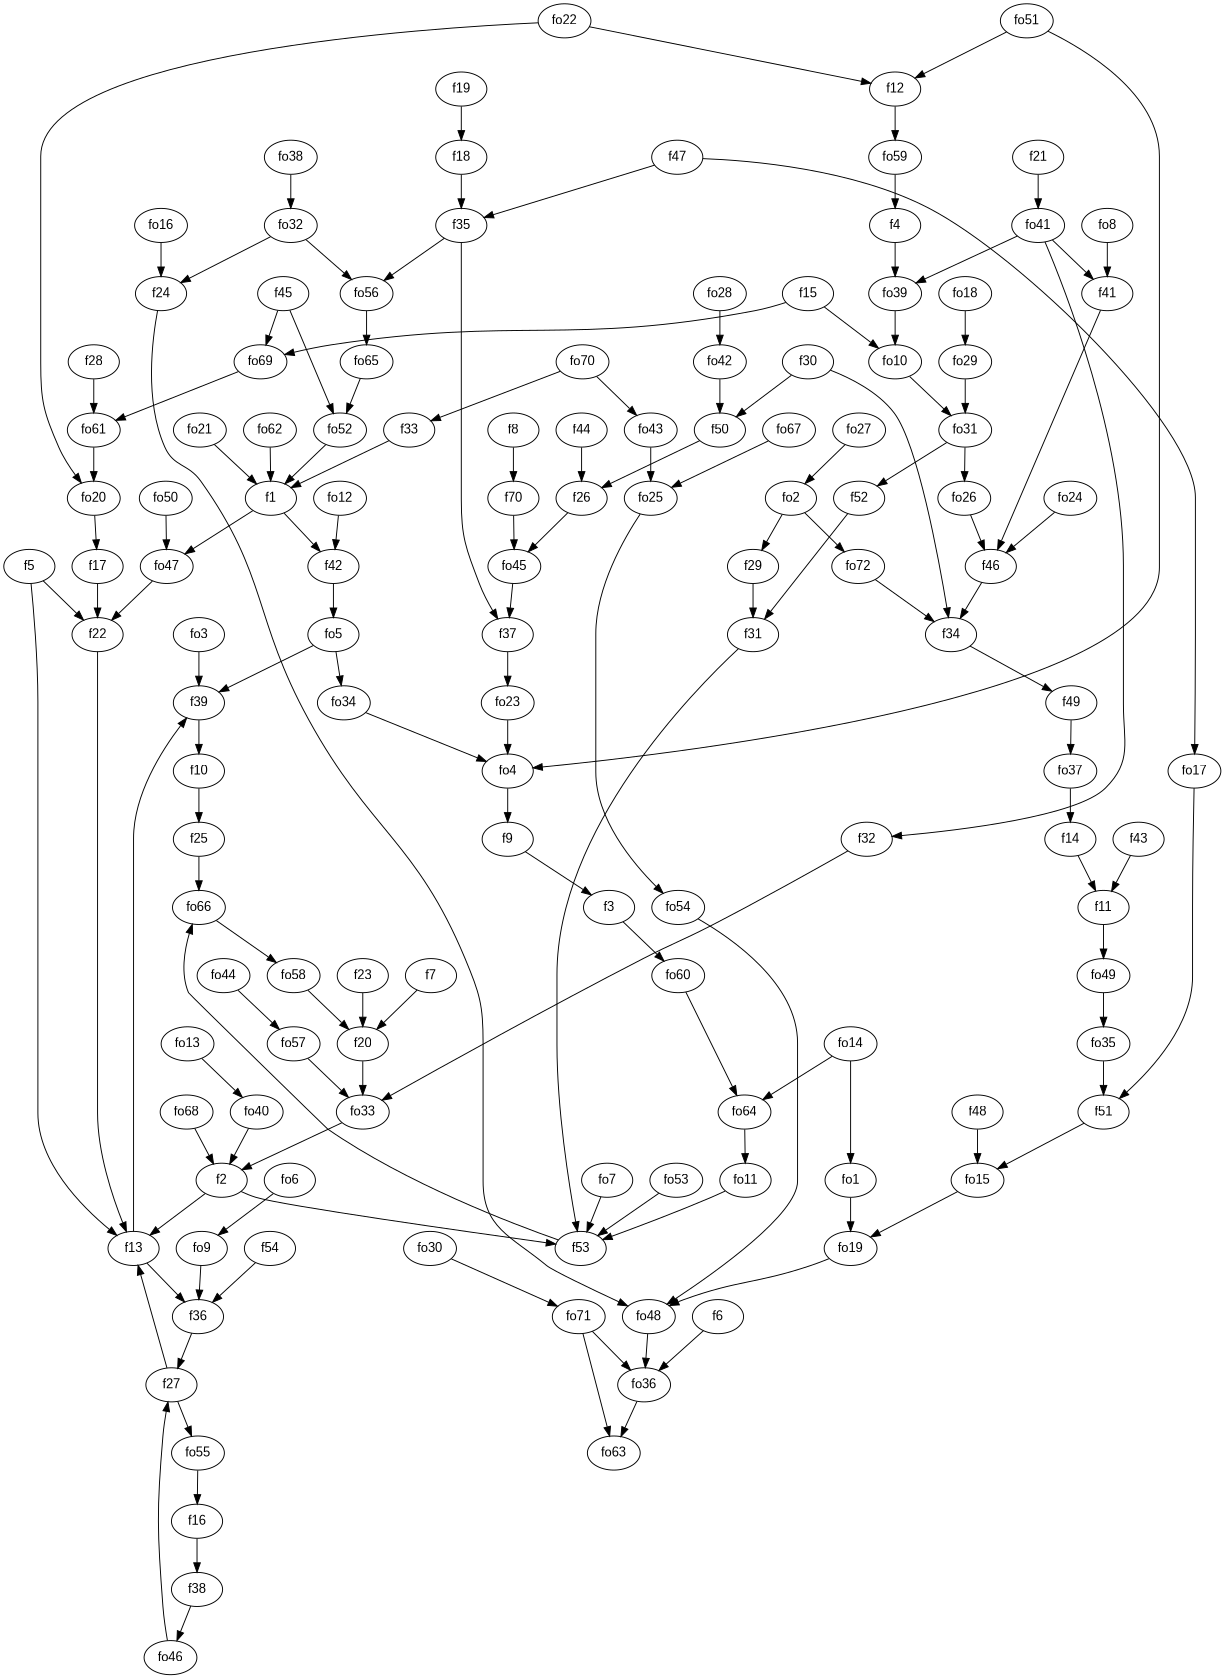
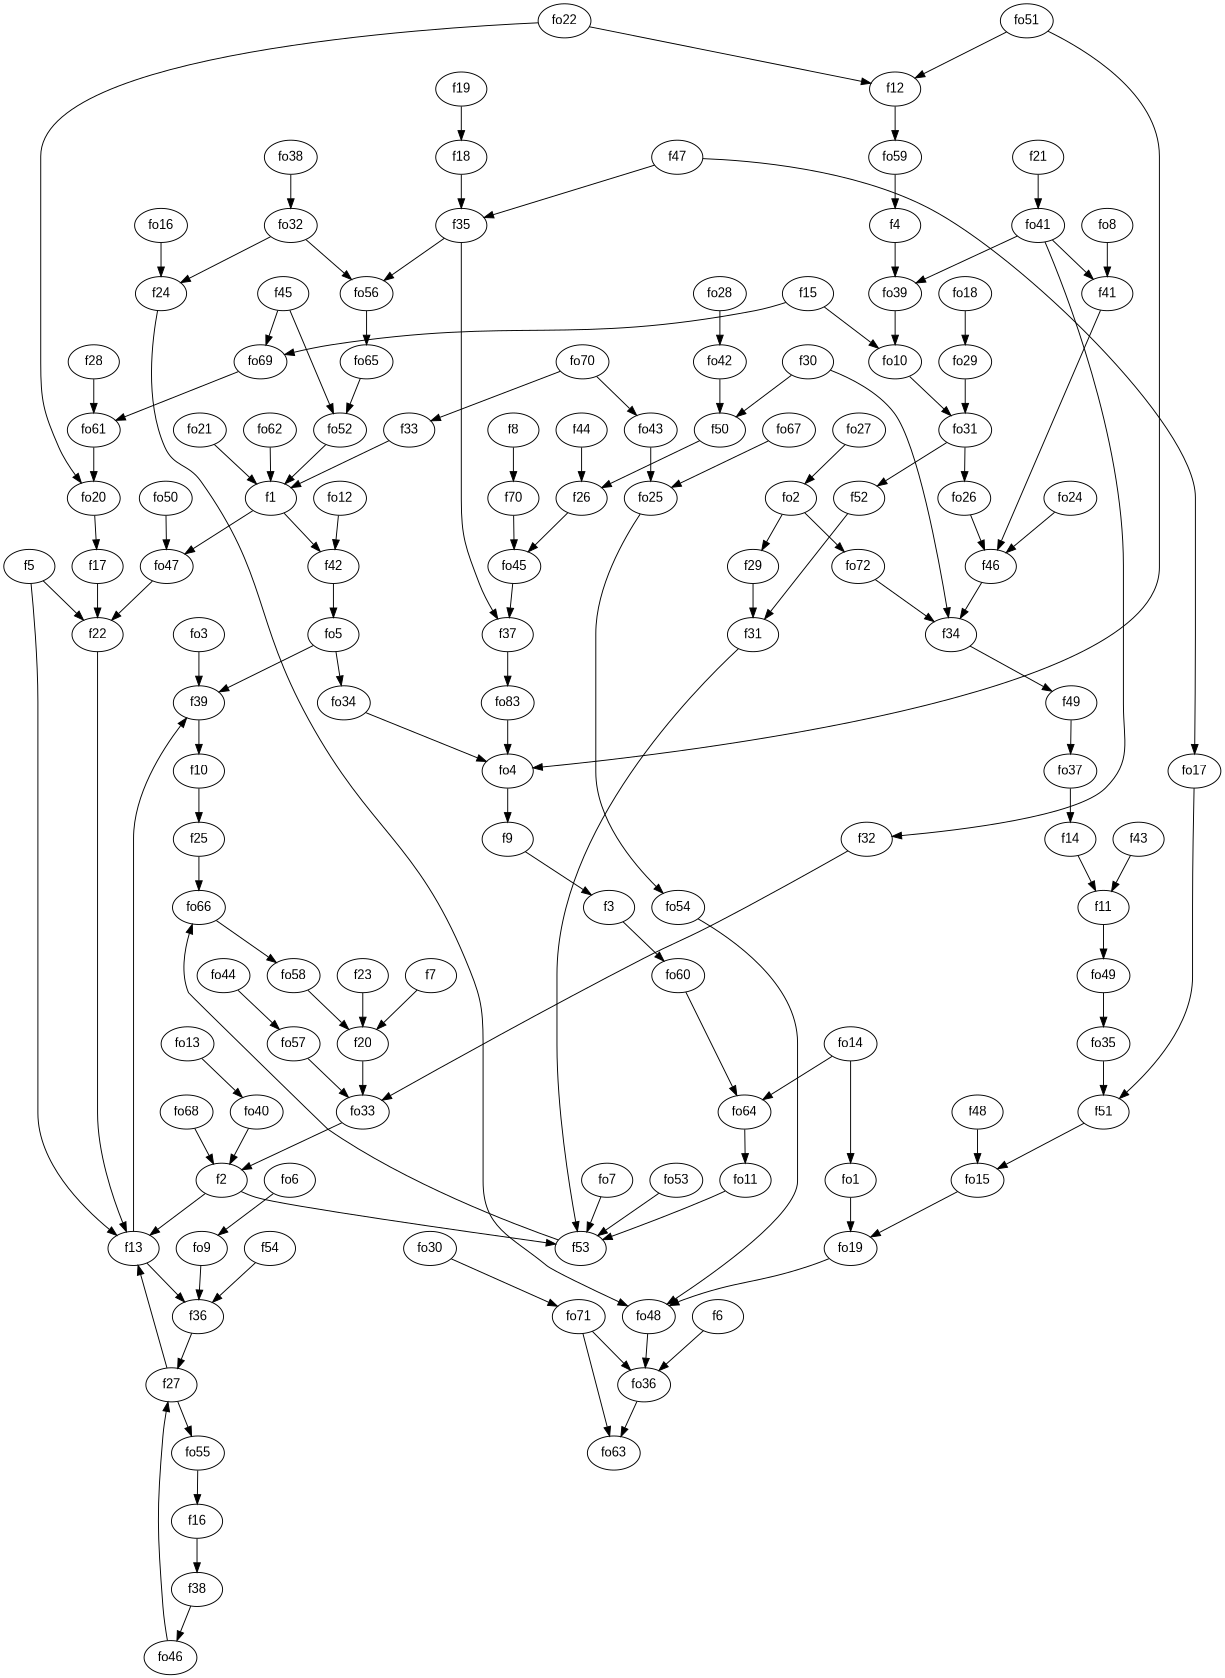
(508, 703) -> (508, 703)
